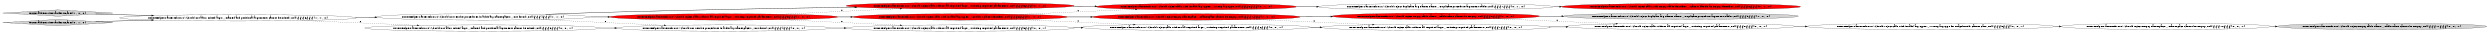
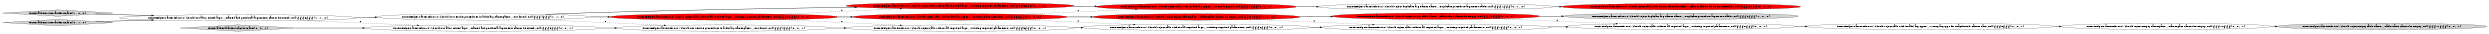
none -> (238, 28)
